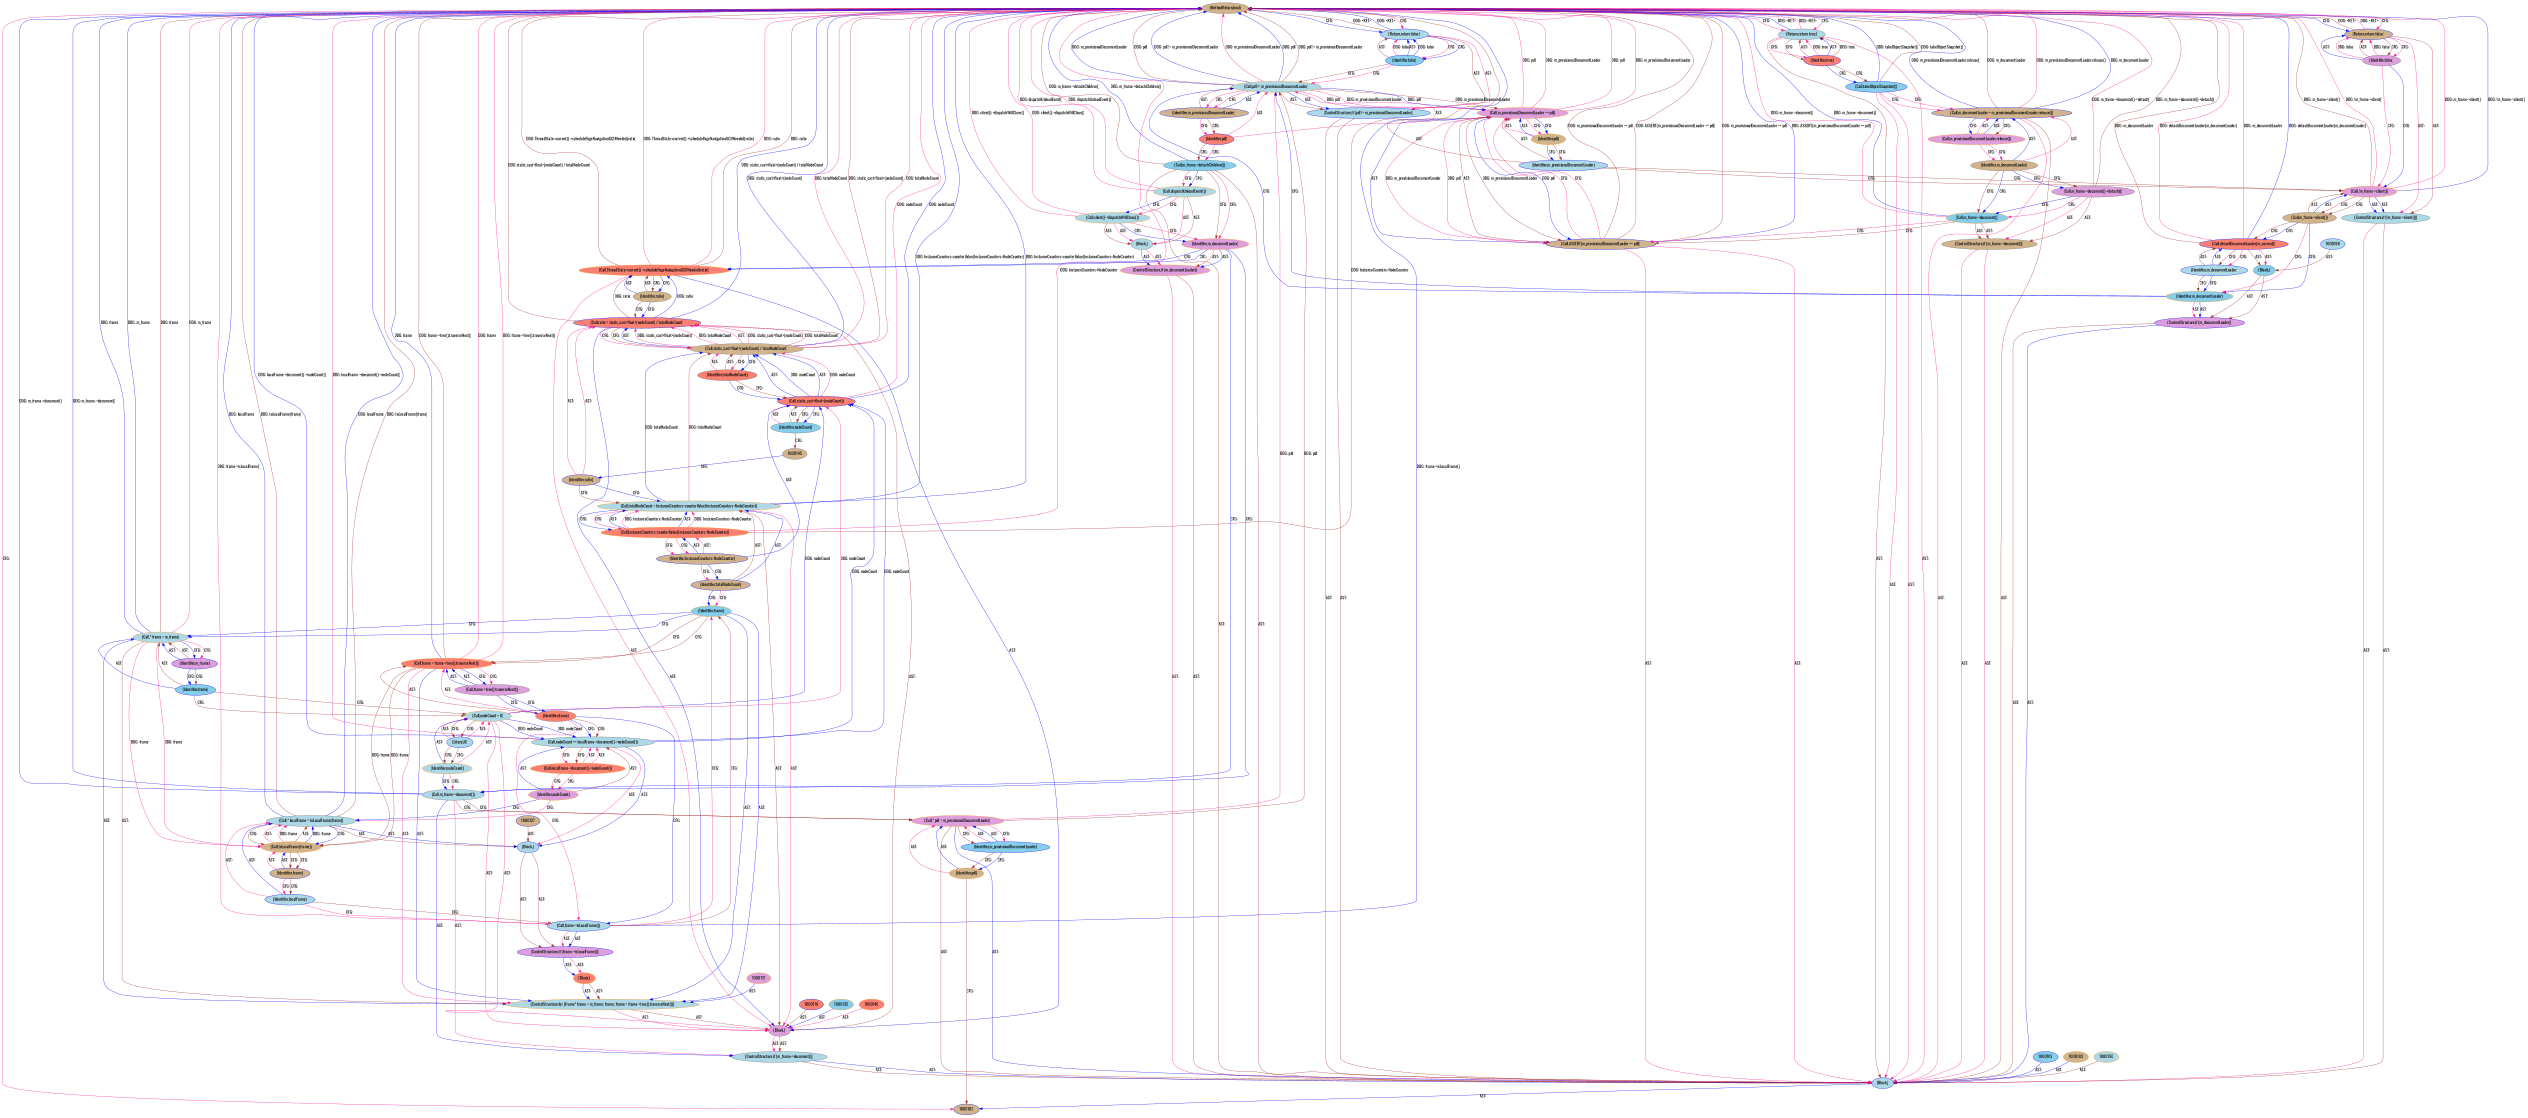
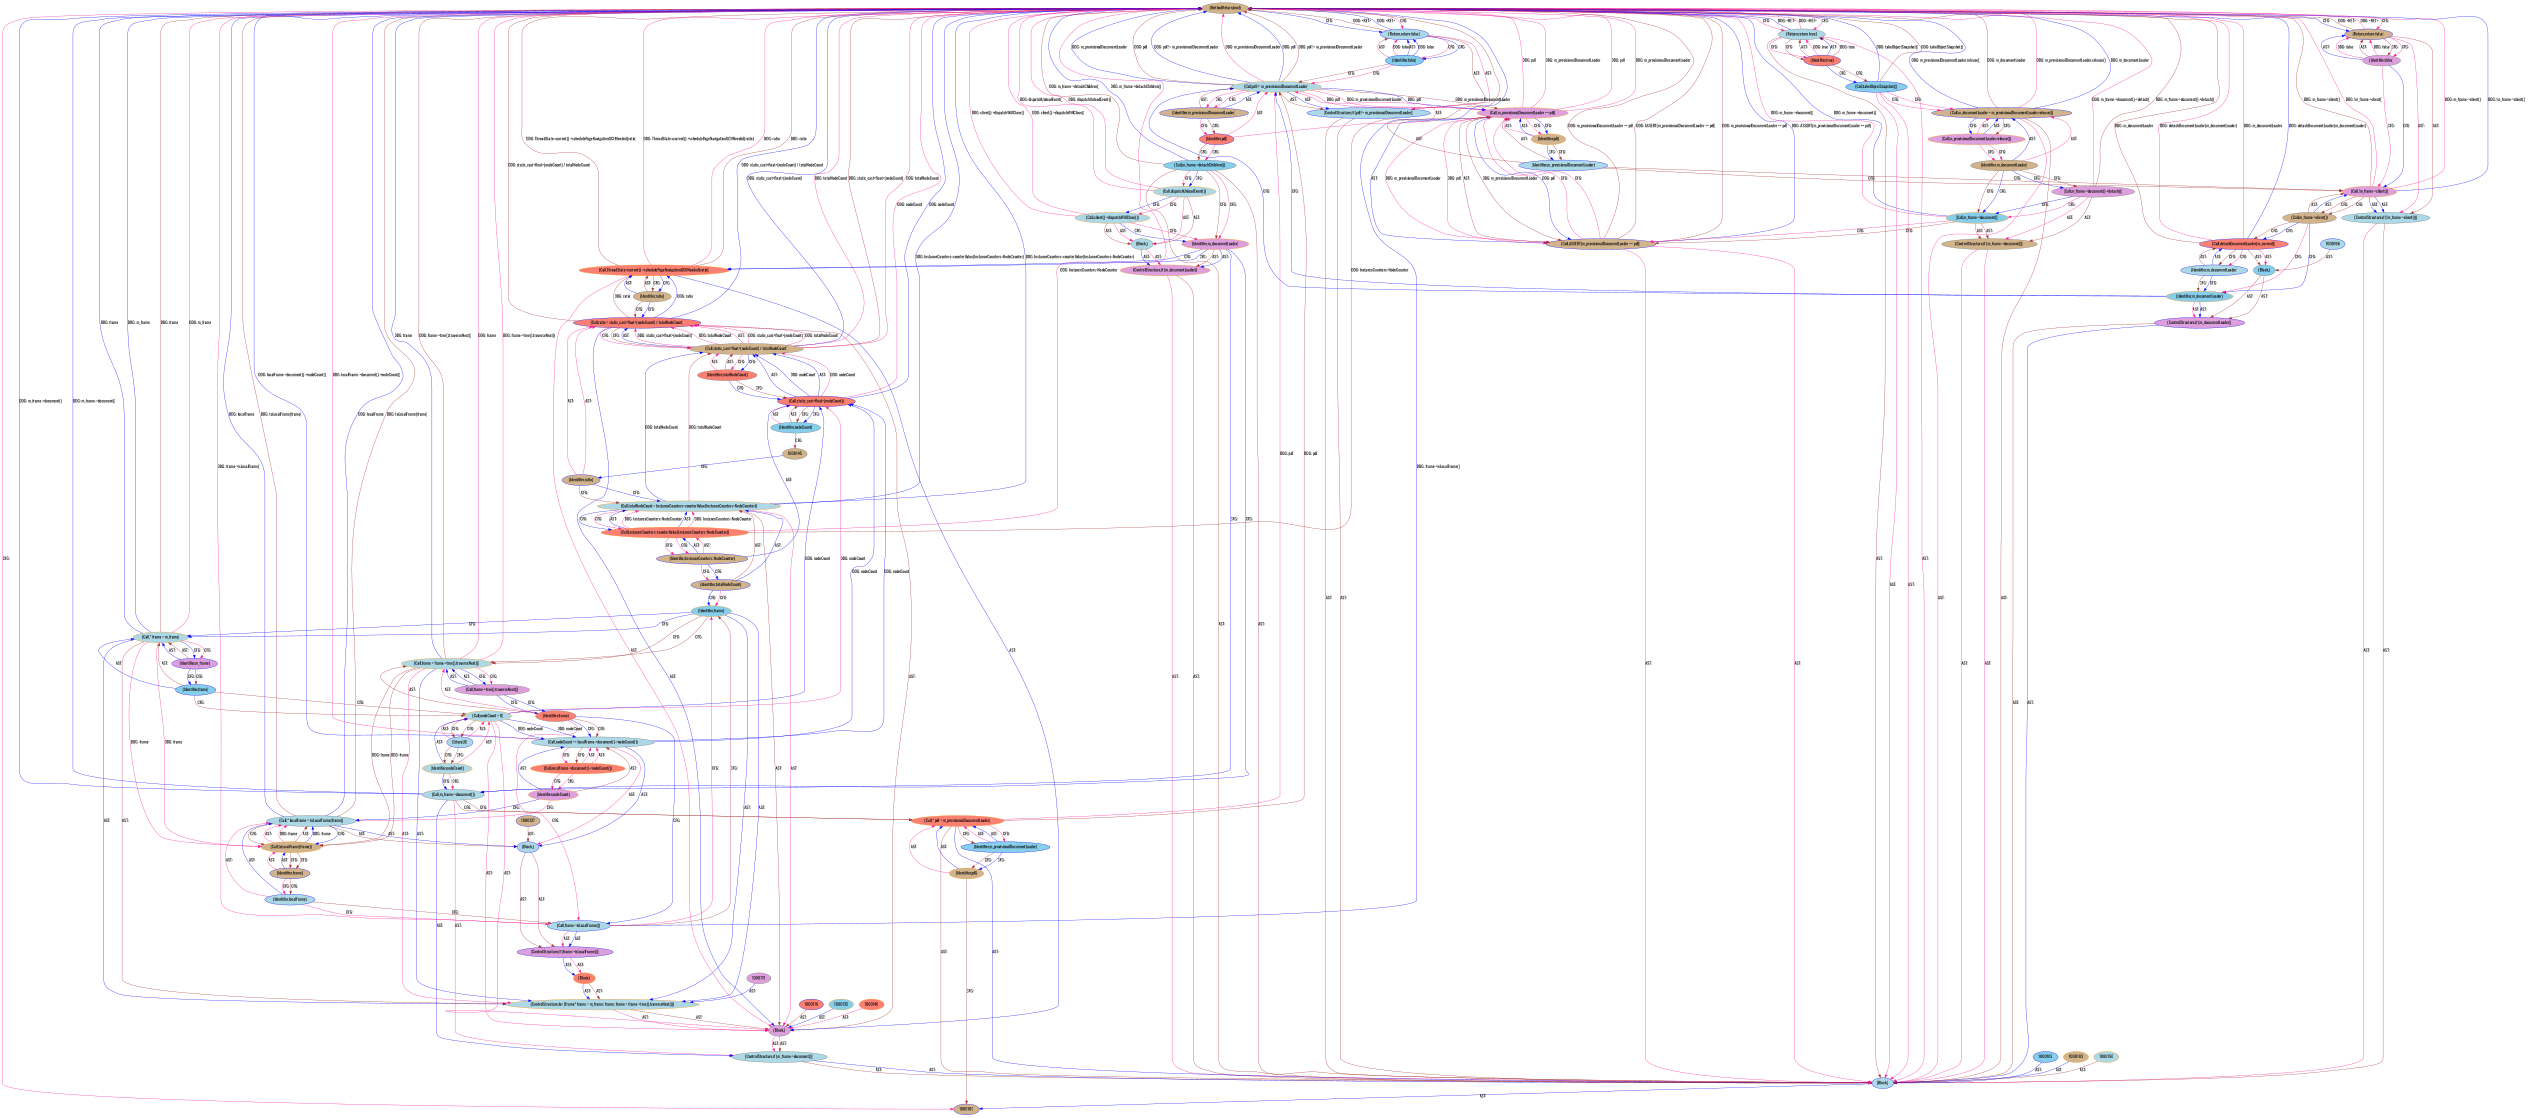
(447, 664) -> (447, 664)
(958, 821) -> (958, 821)
(759, 978) -> (759, 978)
